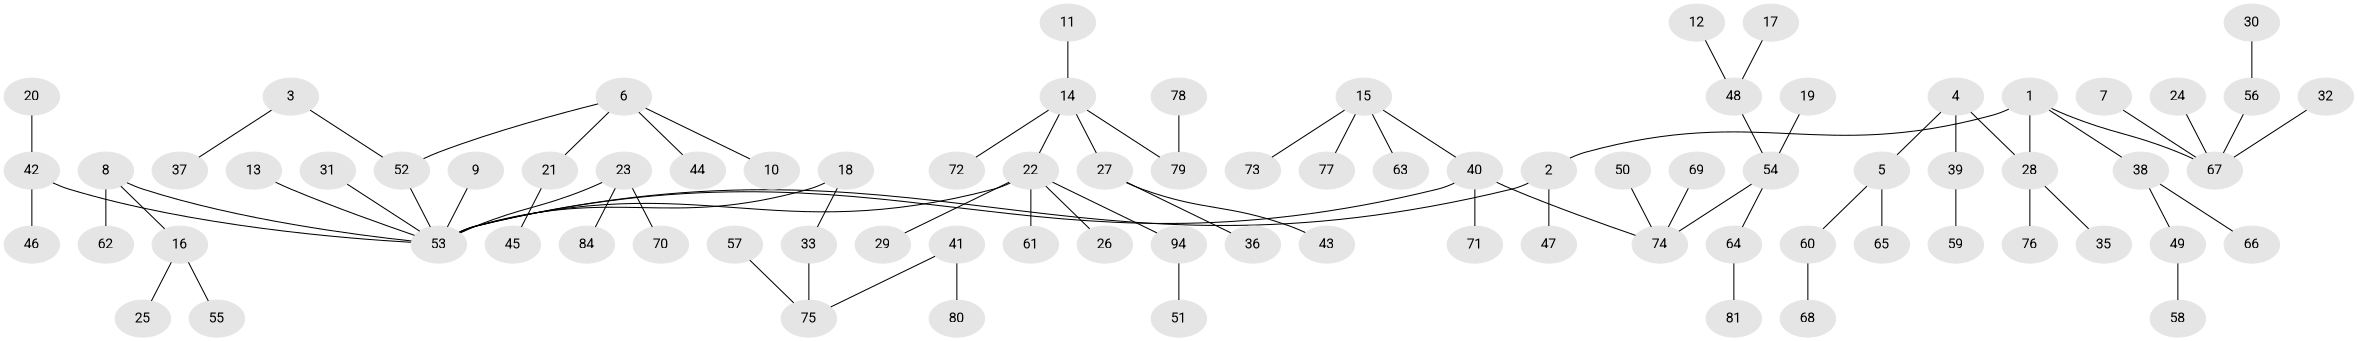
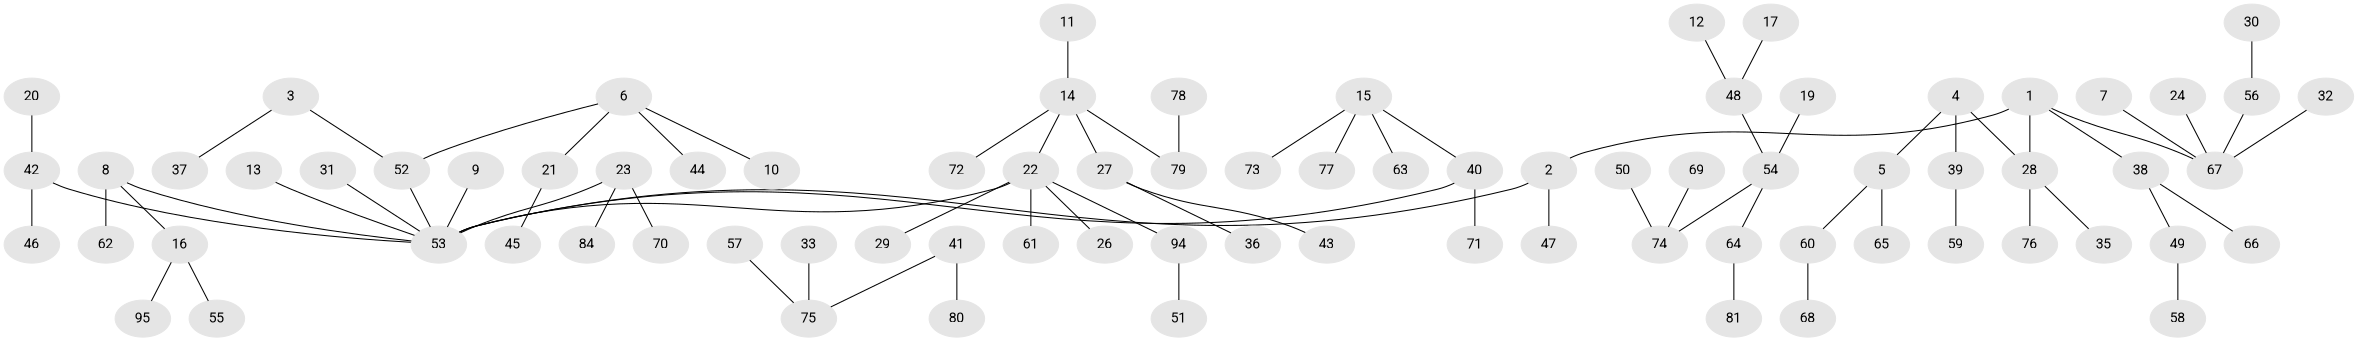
(846, 171) -> none
(1566, 210) -> none
(143, 319) -> (143, 319)
